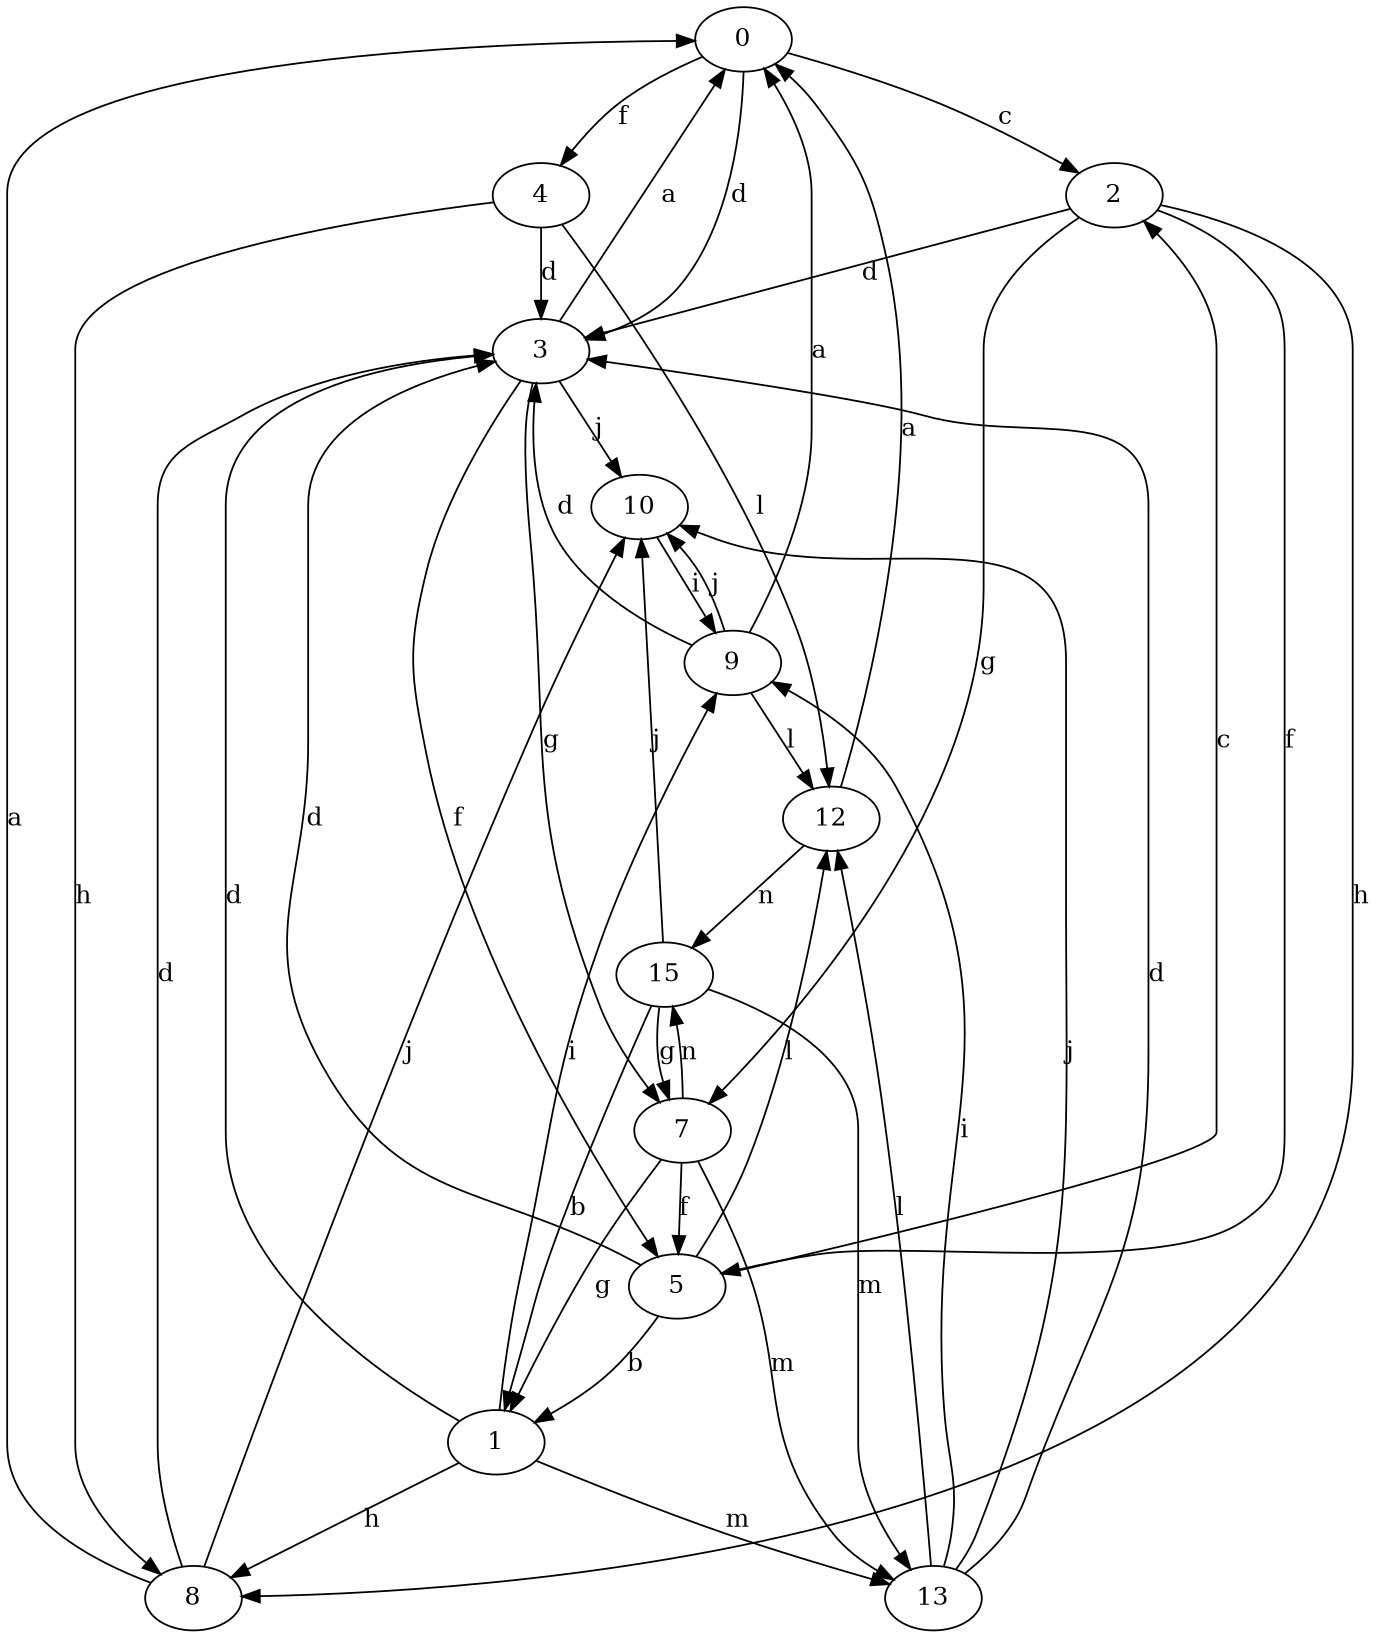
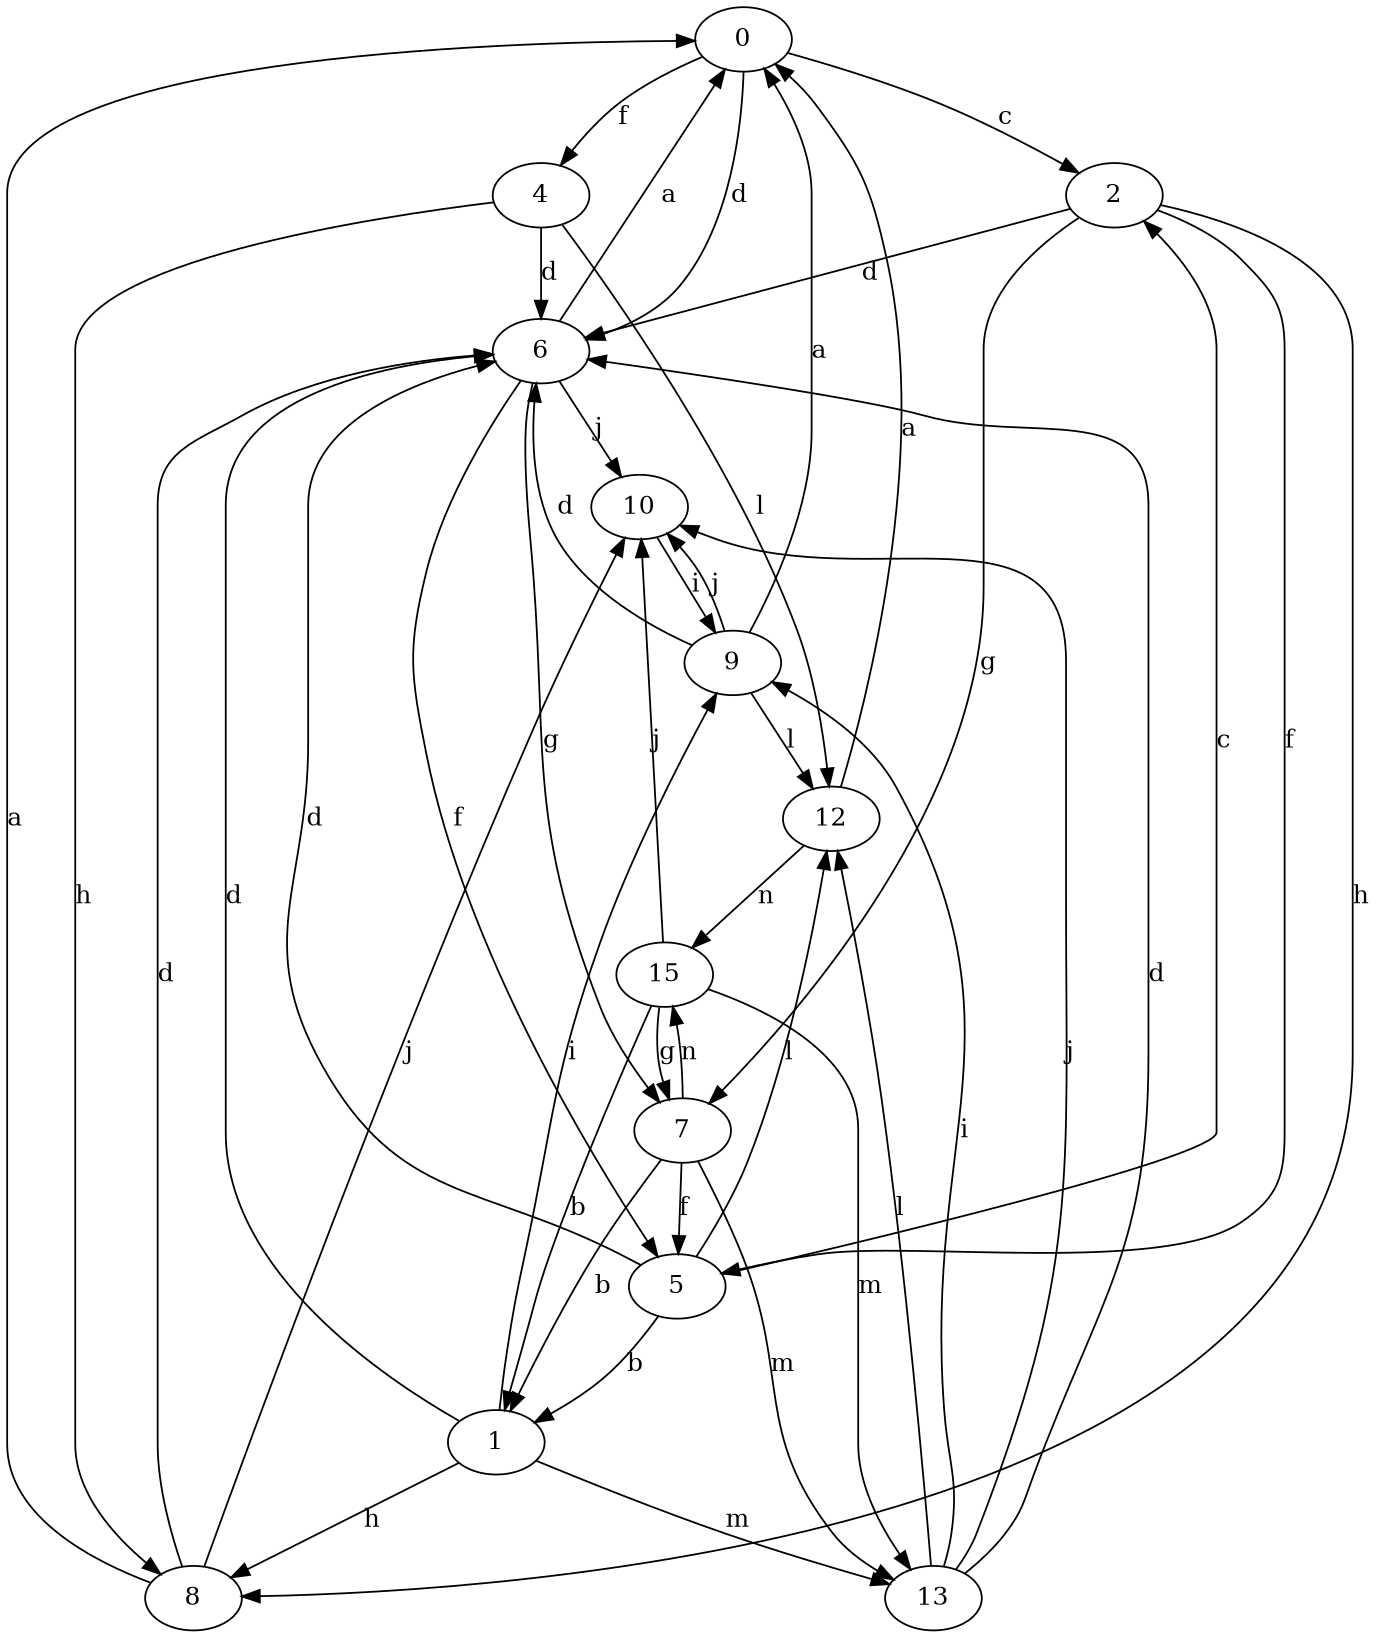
(541, 351) -> (541, 351)
(604, 1286) -> (604, 1286)
